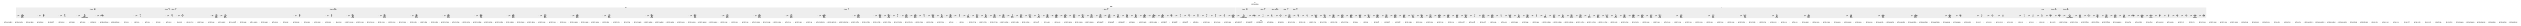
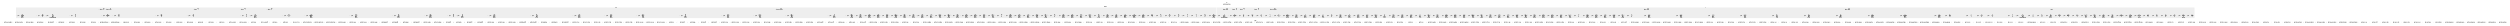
(1848, 22) -> none
